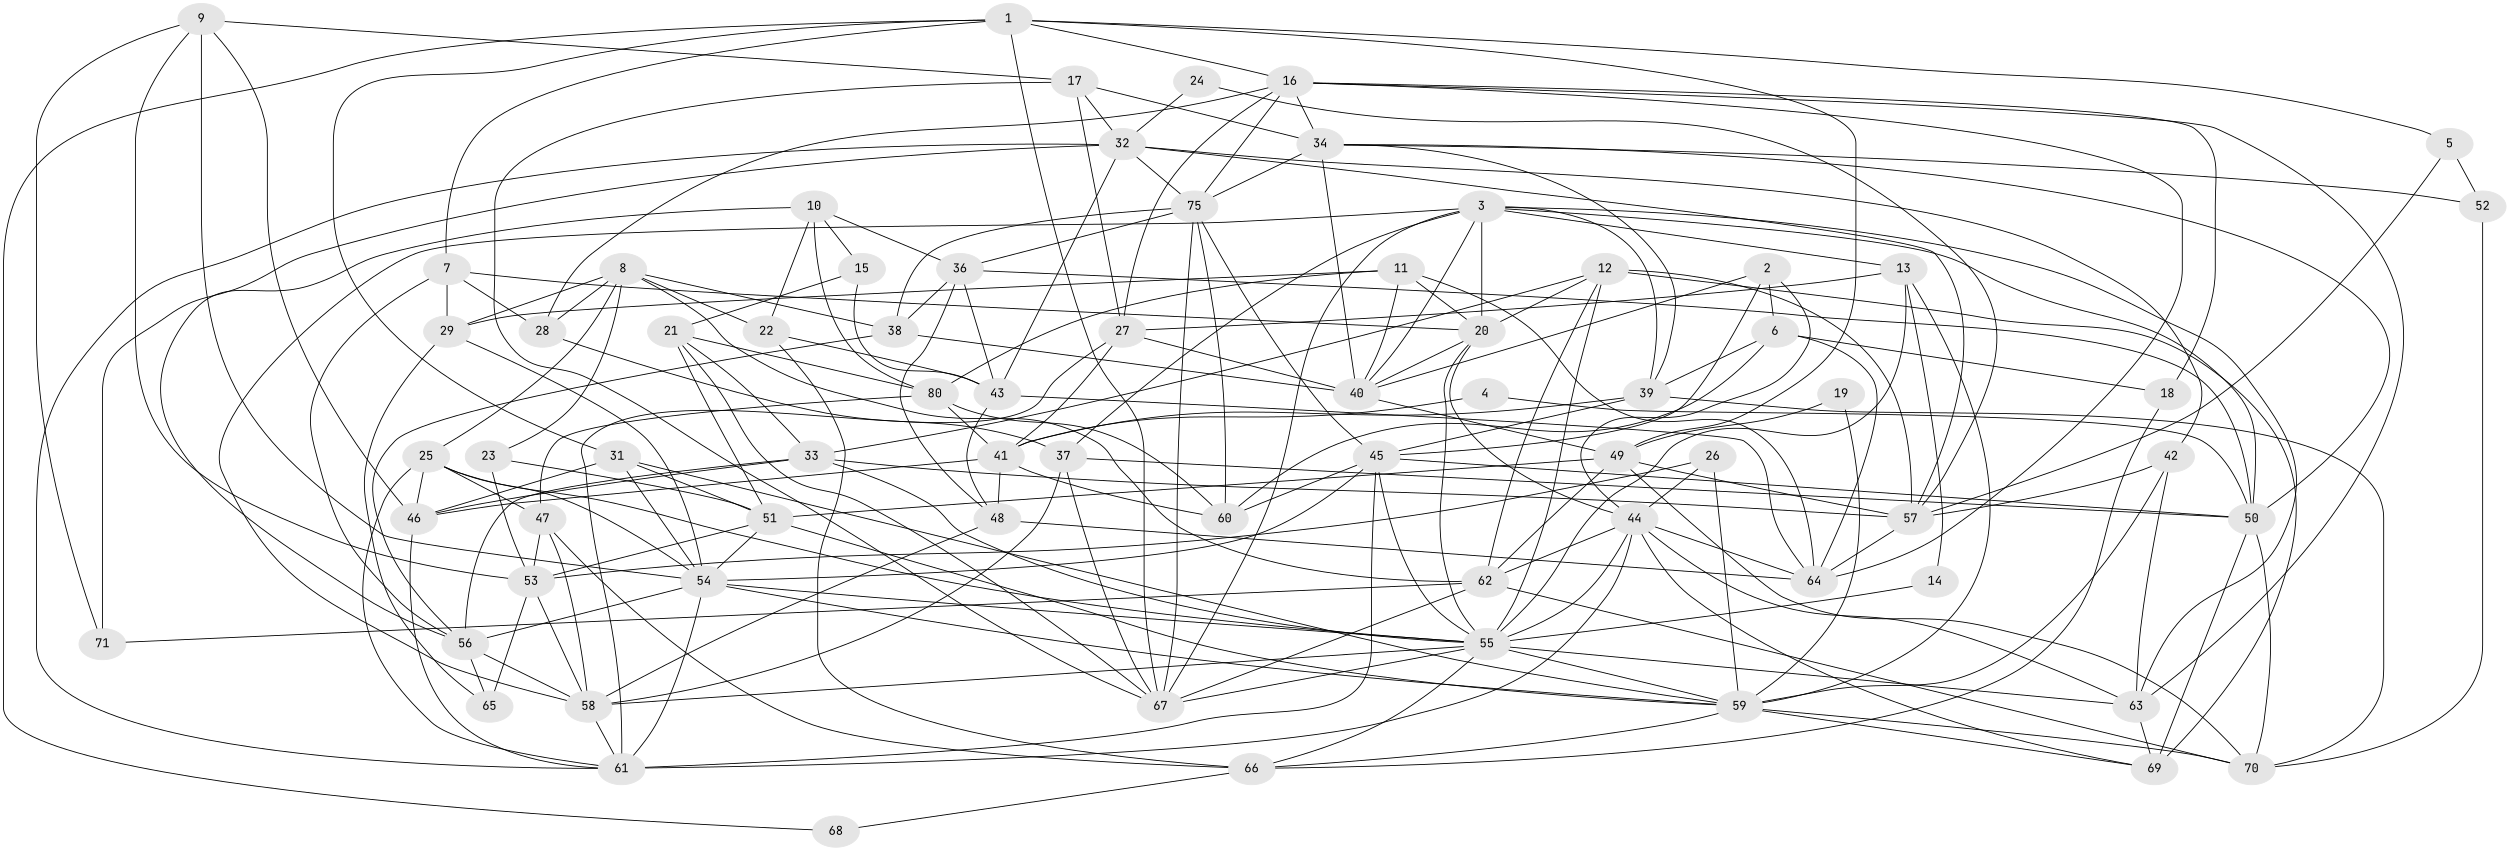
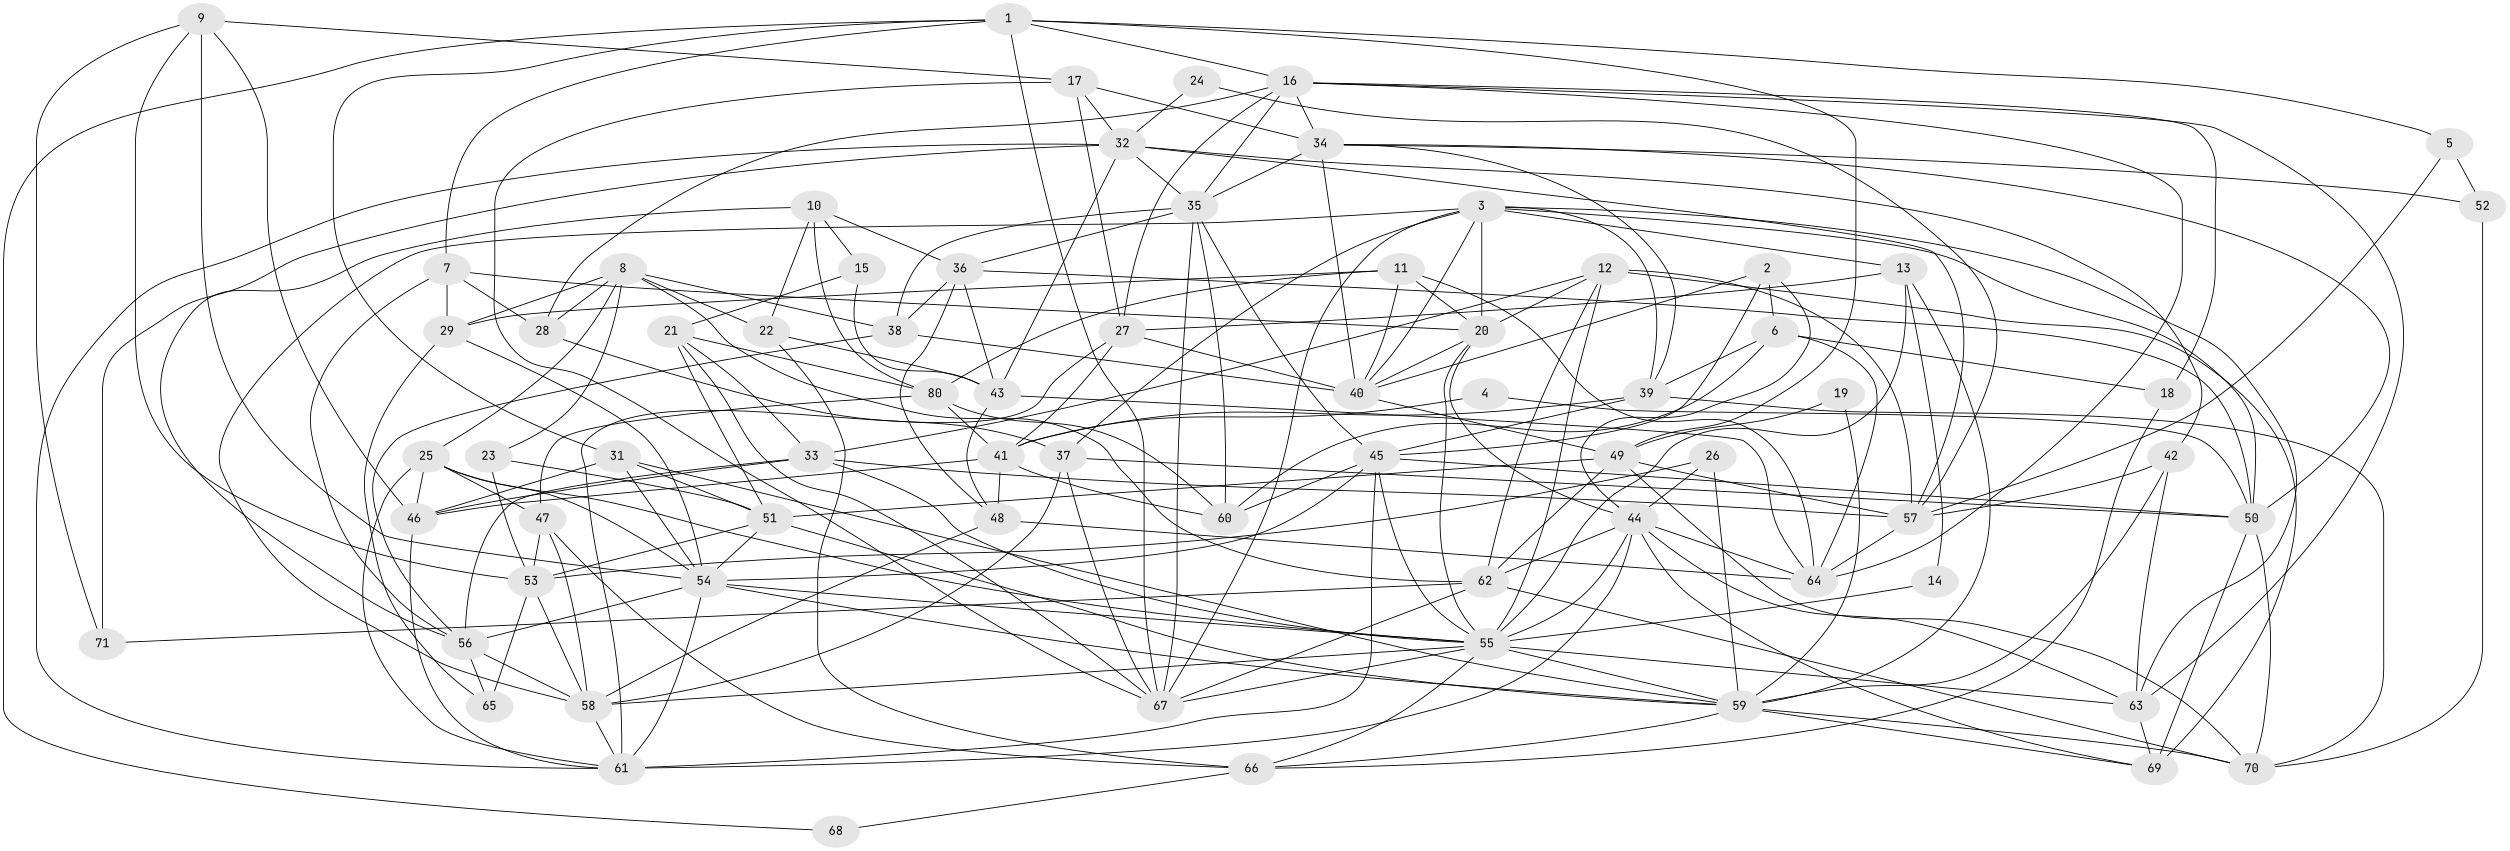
(1194, 207) -> (1194, 207)
